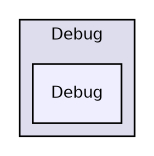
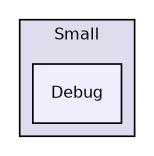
(77, 35) -> (77, 35)
